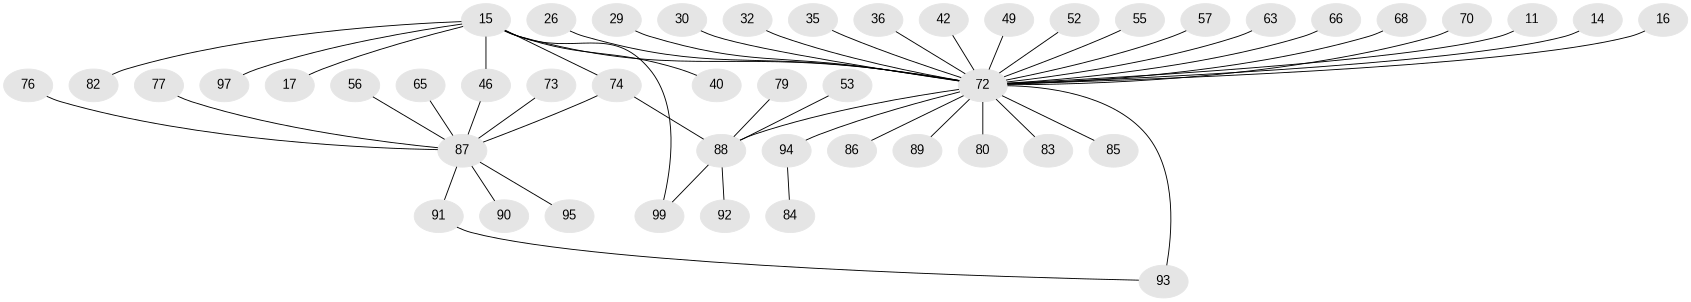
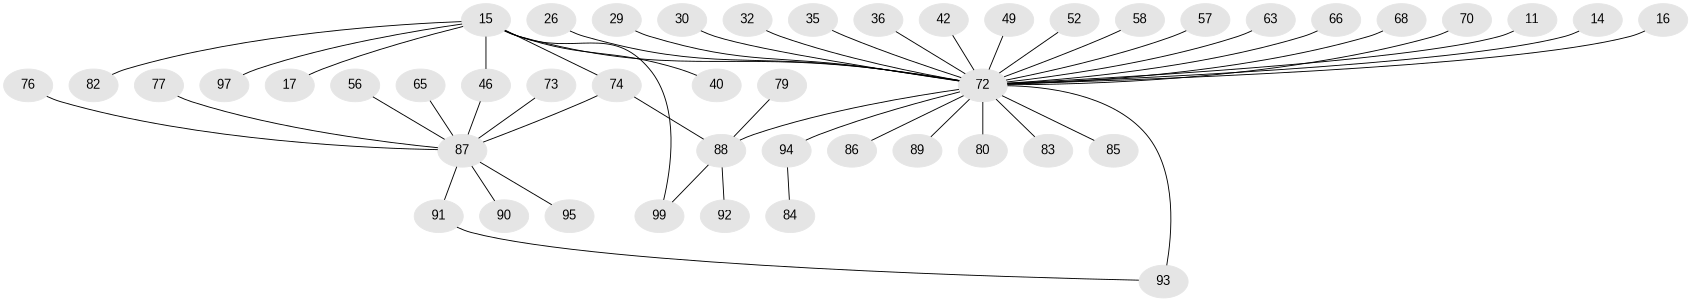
(1140, 20) -> (1140, 20)
(847, 85) -> none
